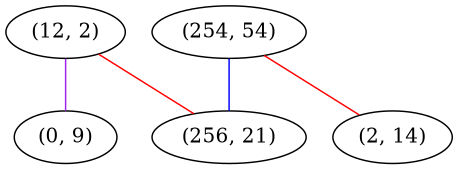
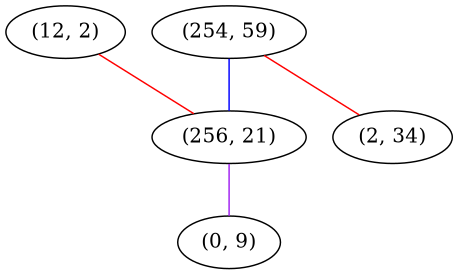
(229, 32) -> (229, 32)
(66, 85) -> (229, 190)
(393, 137) -> (393, 137)
